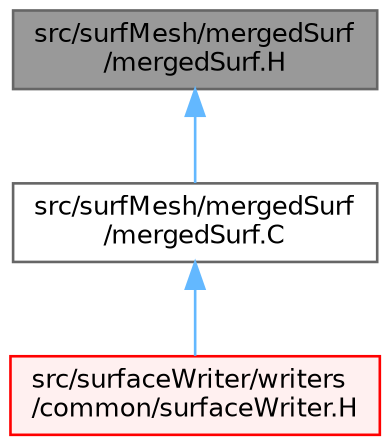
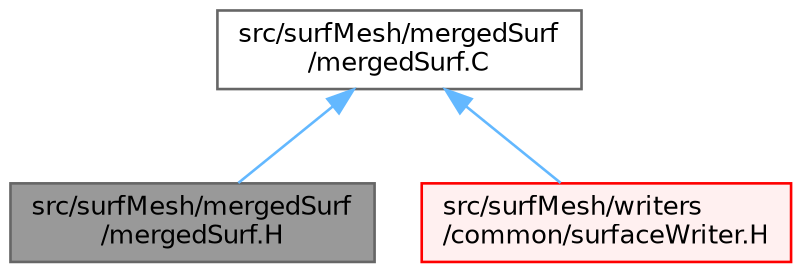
(195, 150) -> (286, 145)
(195, 396) -> (606, 223)
